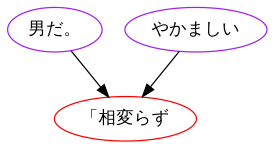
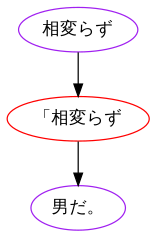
(196, 30) -> (78, 30)
(86, 69) -> (78, 157)
